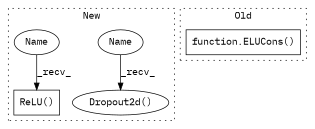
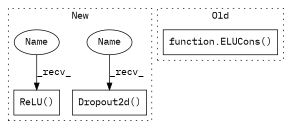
(121, 103) -> (110, 103)
